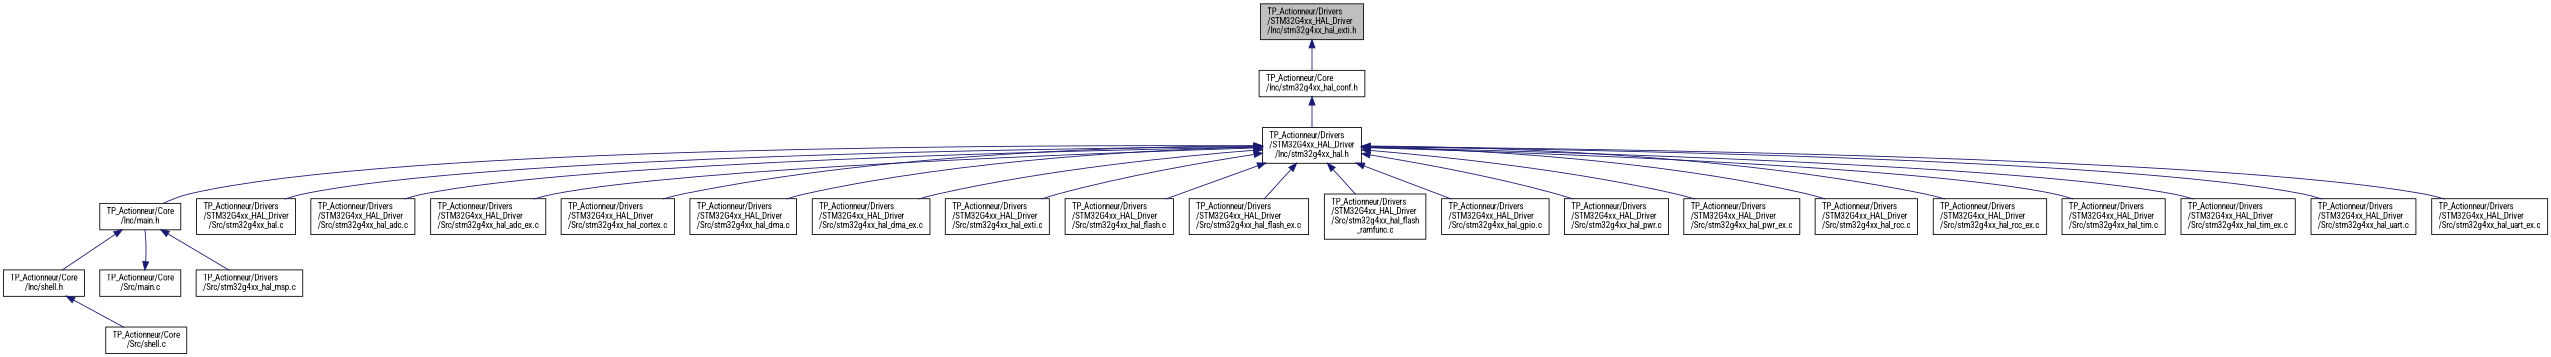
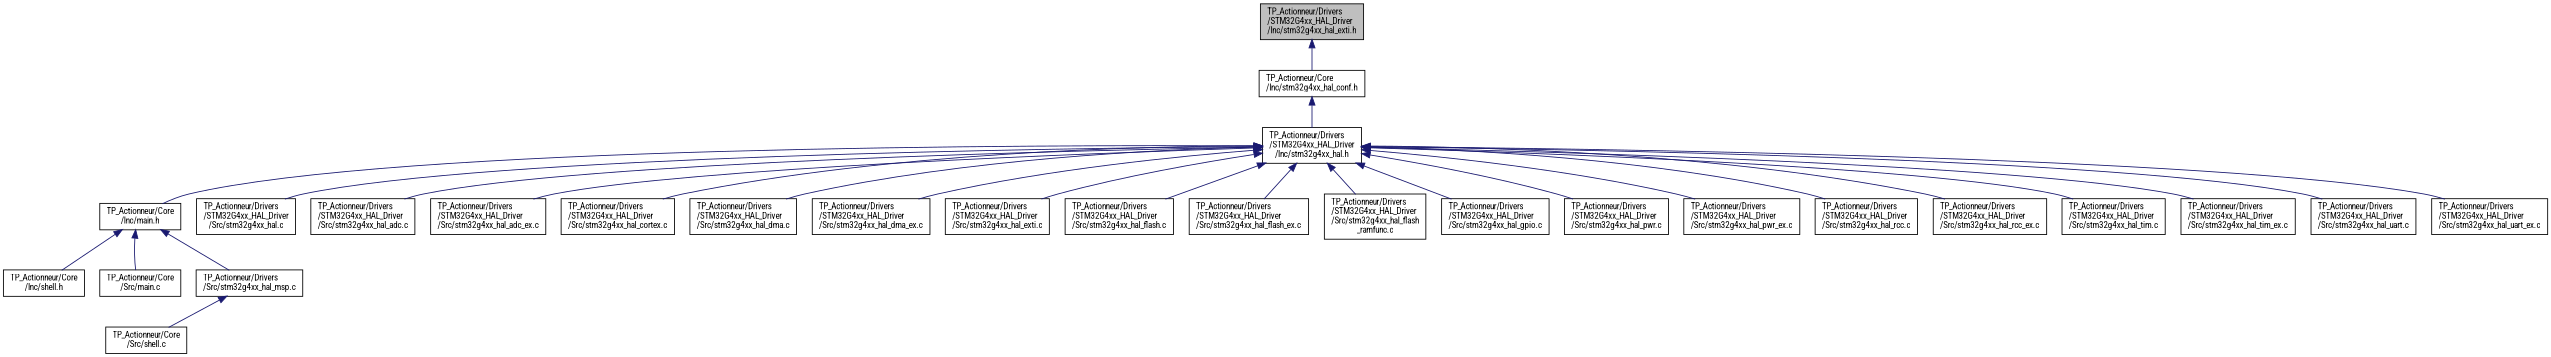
(146, 246) -> (135, 254)
(99, 314) -> (194, 314)
